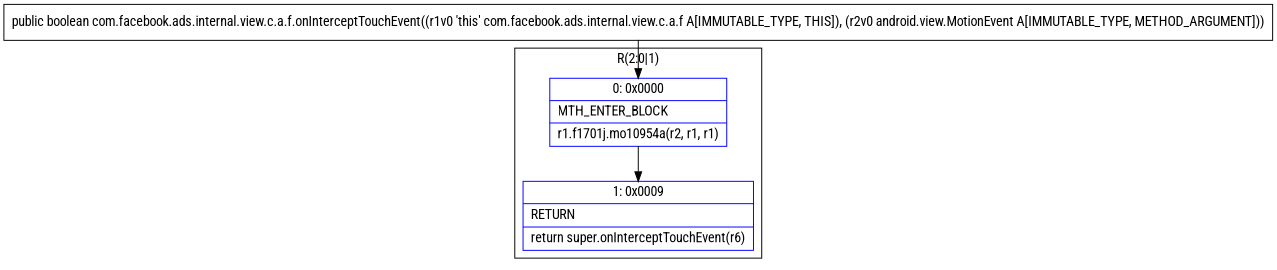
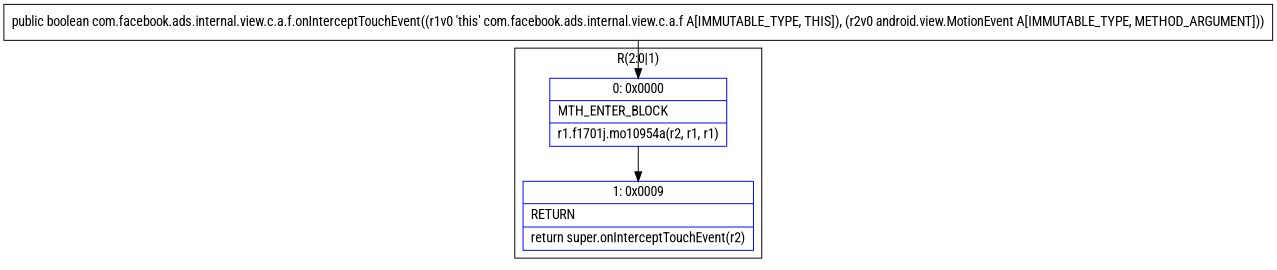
(638, 238) -> (638, 238)
